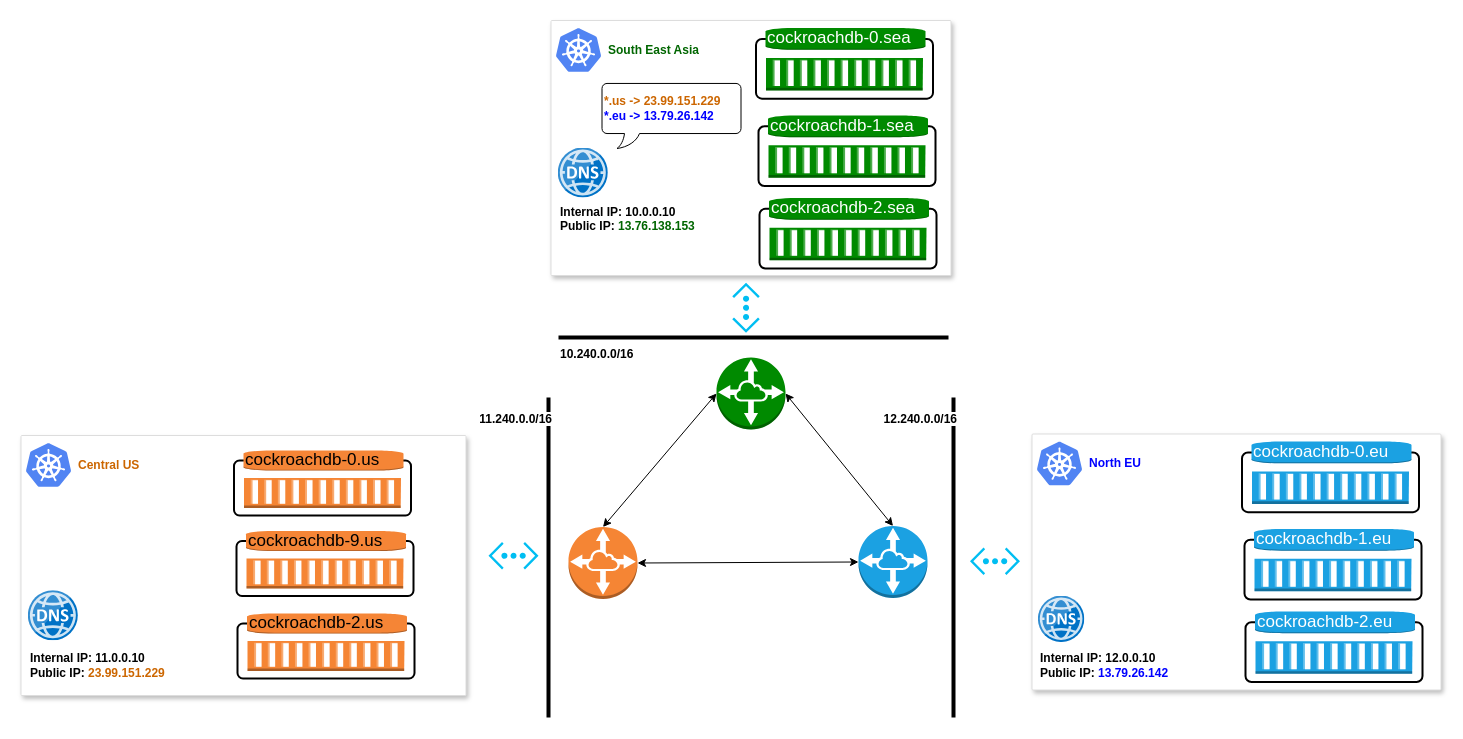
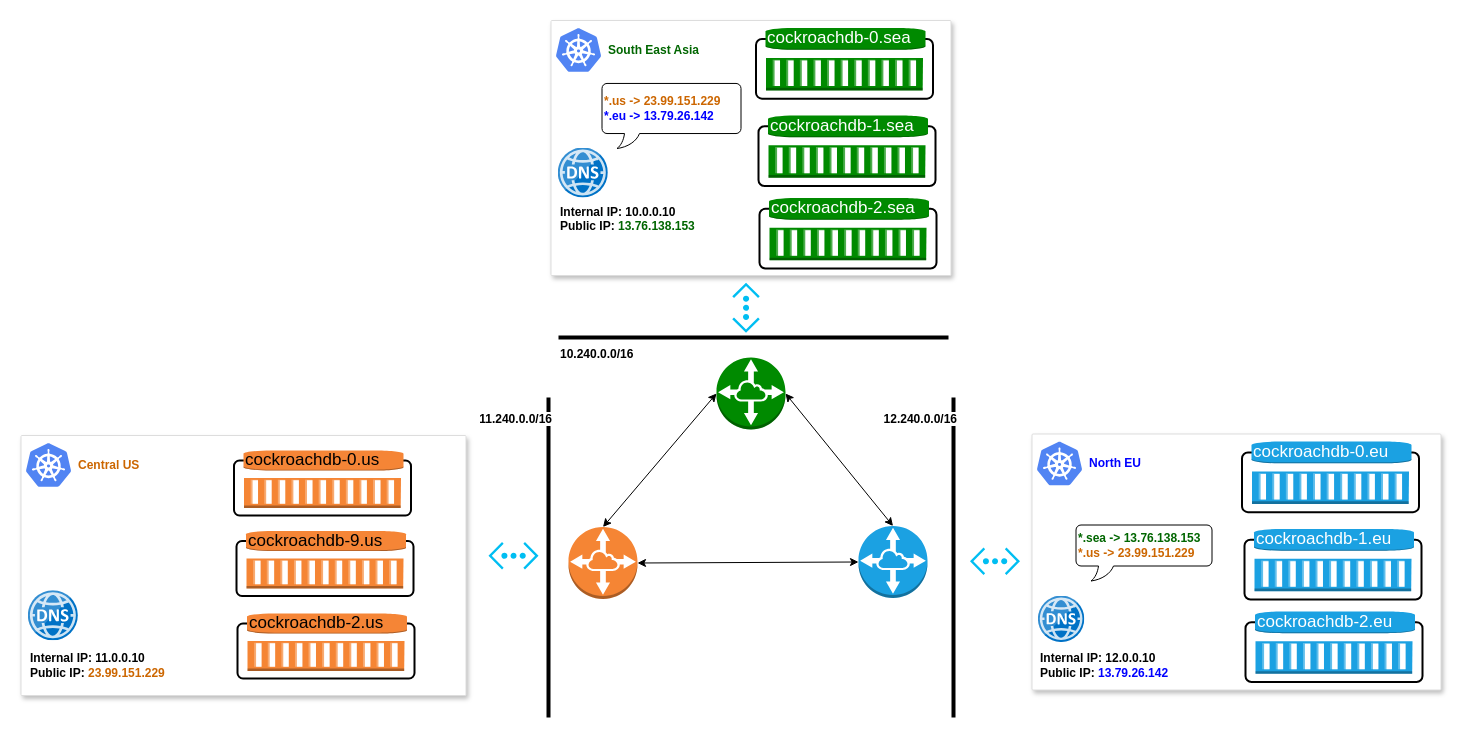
none -> (1144, 553)
